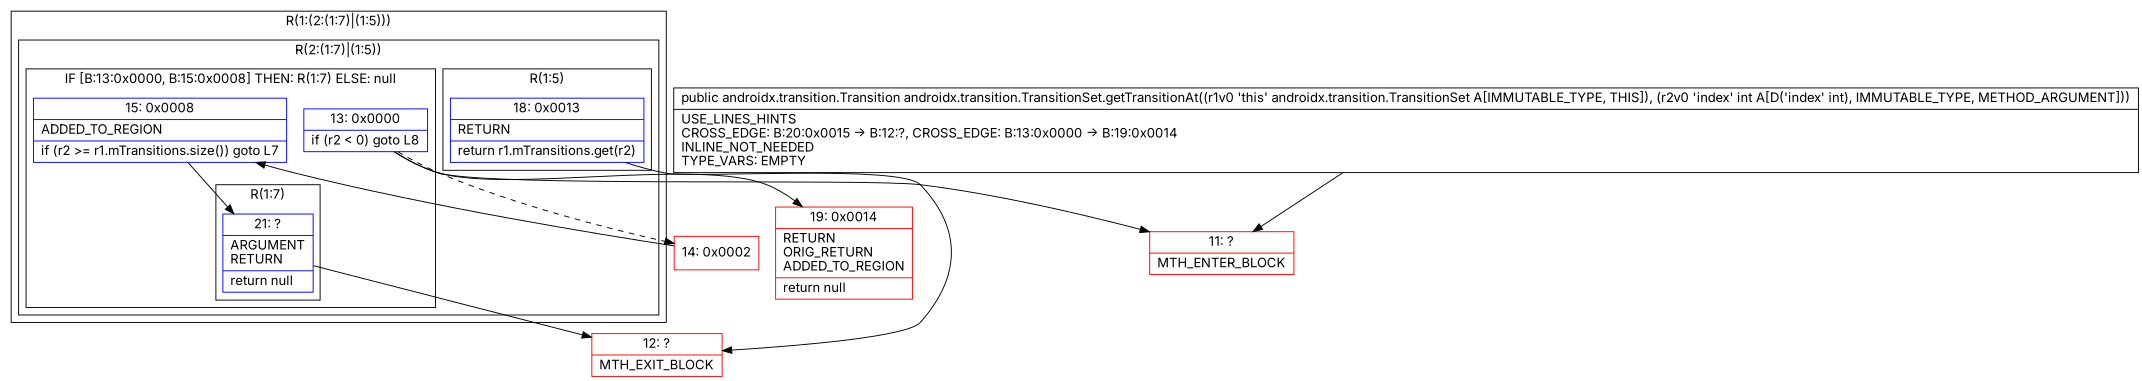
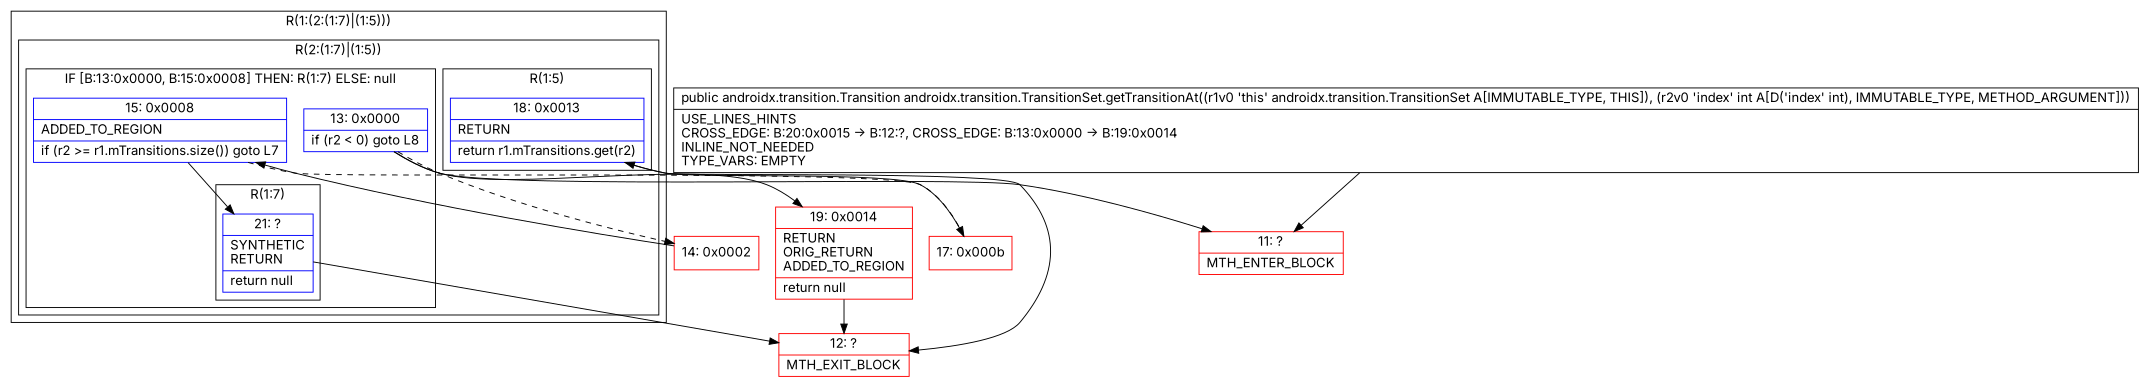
(268, 246) -> (268, 246)
none -> (971, 253)
none -> (844, 312)
